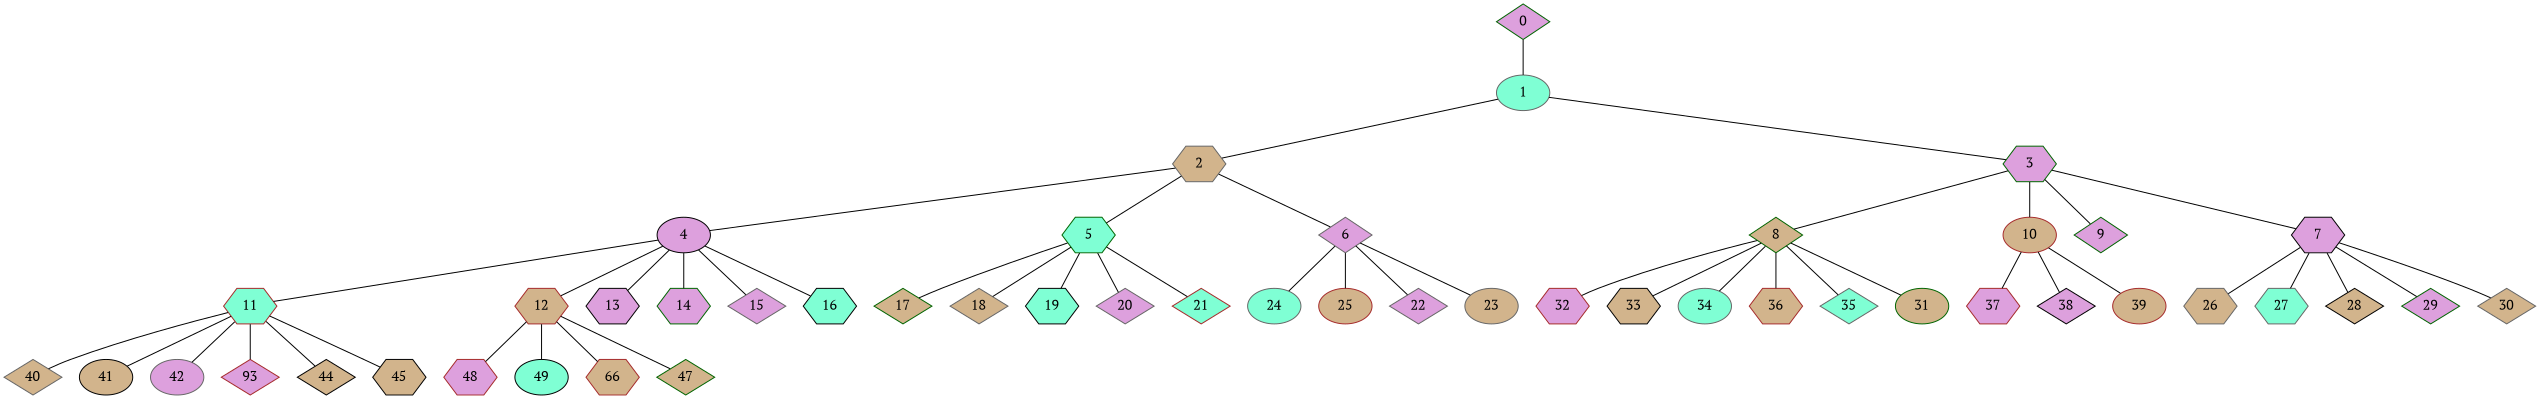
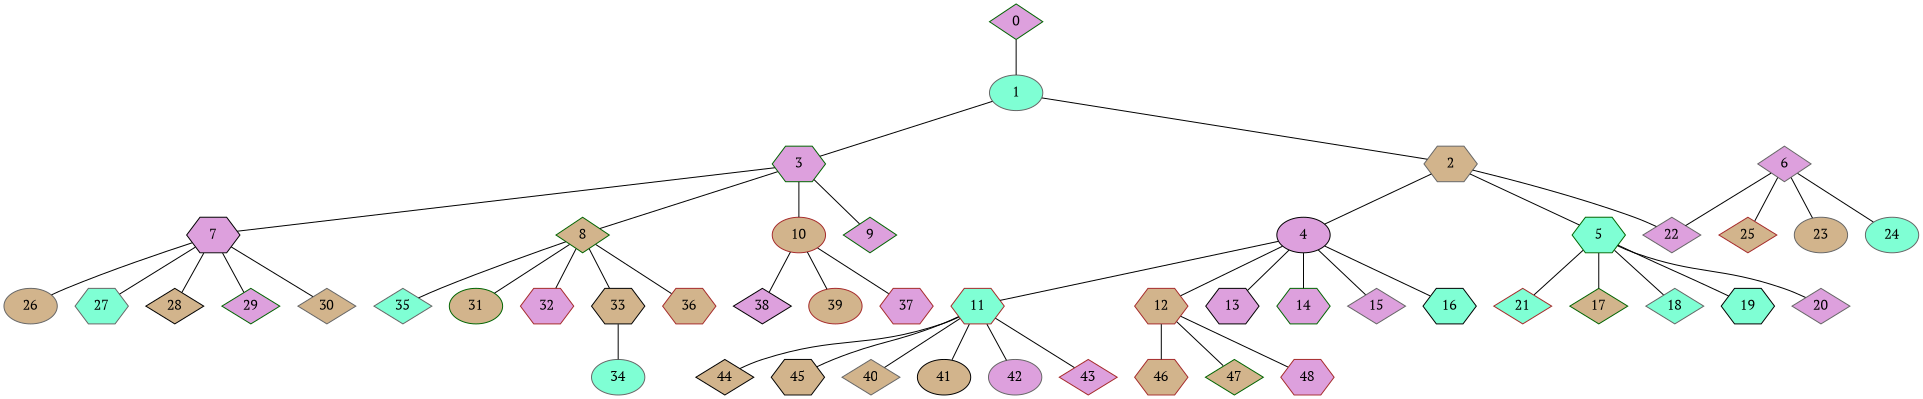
(1275, 201) -> (1566, 195)
(1742, 269) -> (618, 342)
(979, 306) -> (1675, 306)
(1345, 306) -> (1748, 235)
(2210, 306) -> (31, 306)
(250, 377) -> (1088, 377)
(542, 377) -> none
(613, 377) -> (1161, 377)
